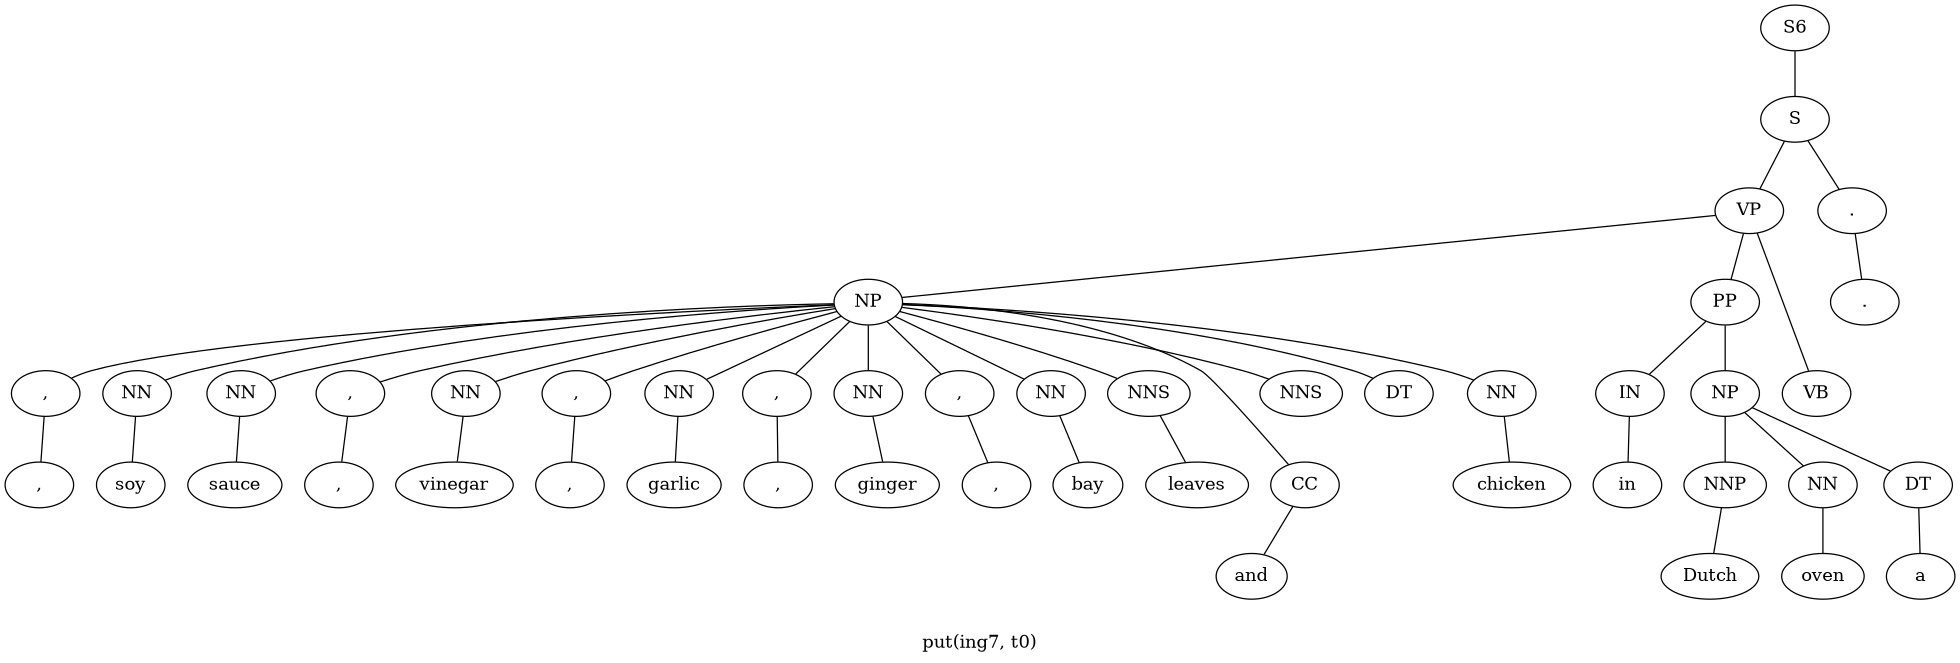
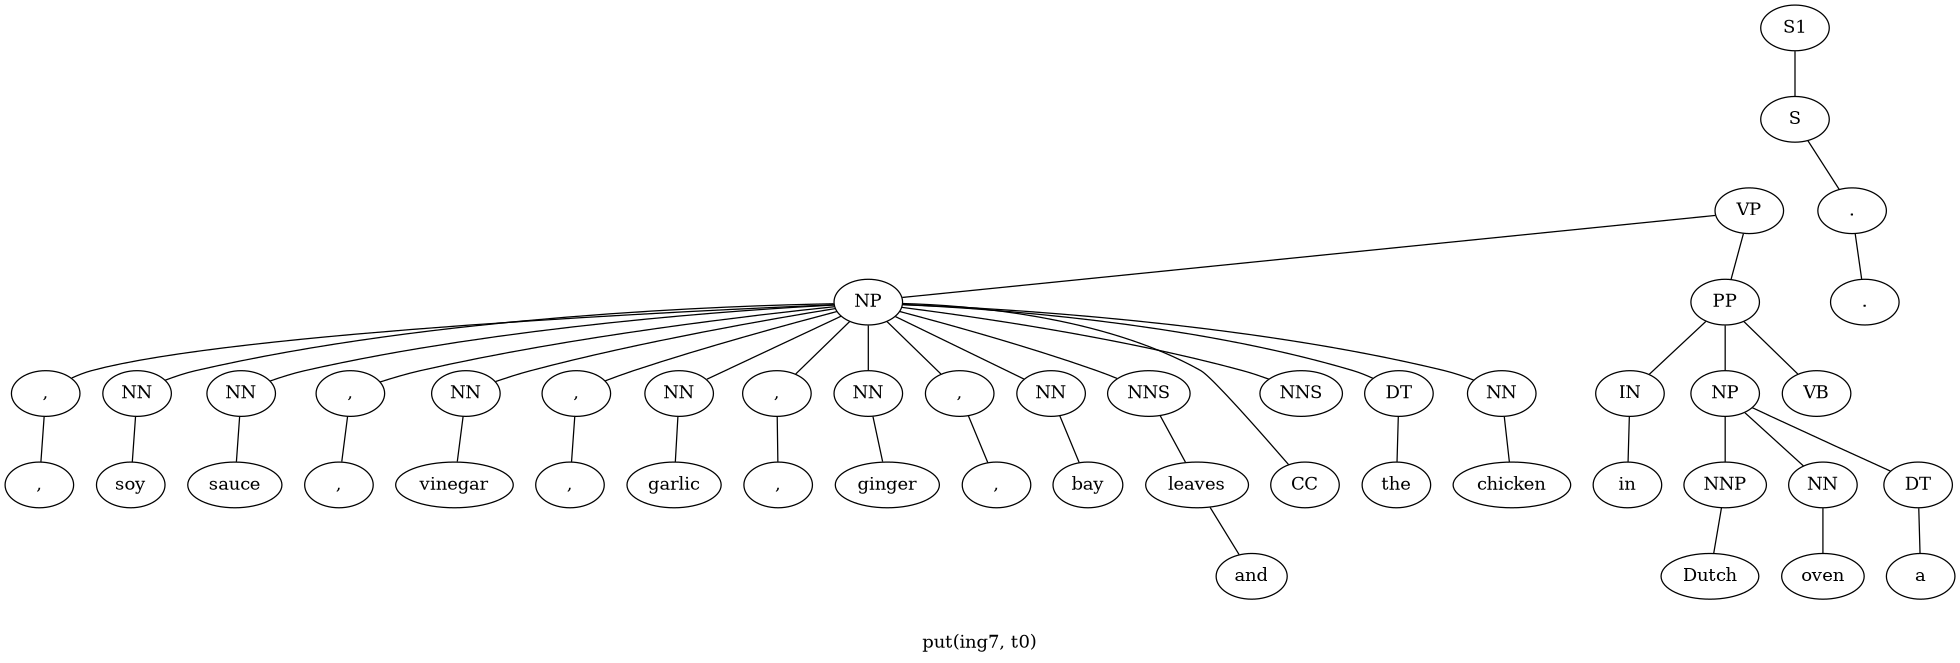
(1795, 28) -> (1795, 28)
(1772, 165) -> none
(1783, 302) -> (1771, 348)
none -> (1396, 485)
(1279, 530) -> (1225, 531)
